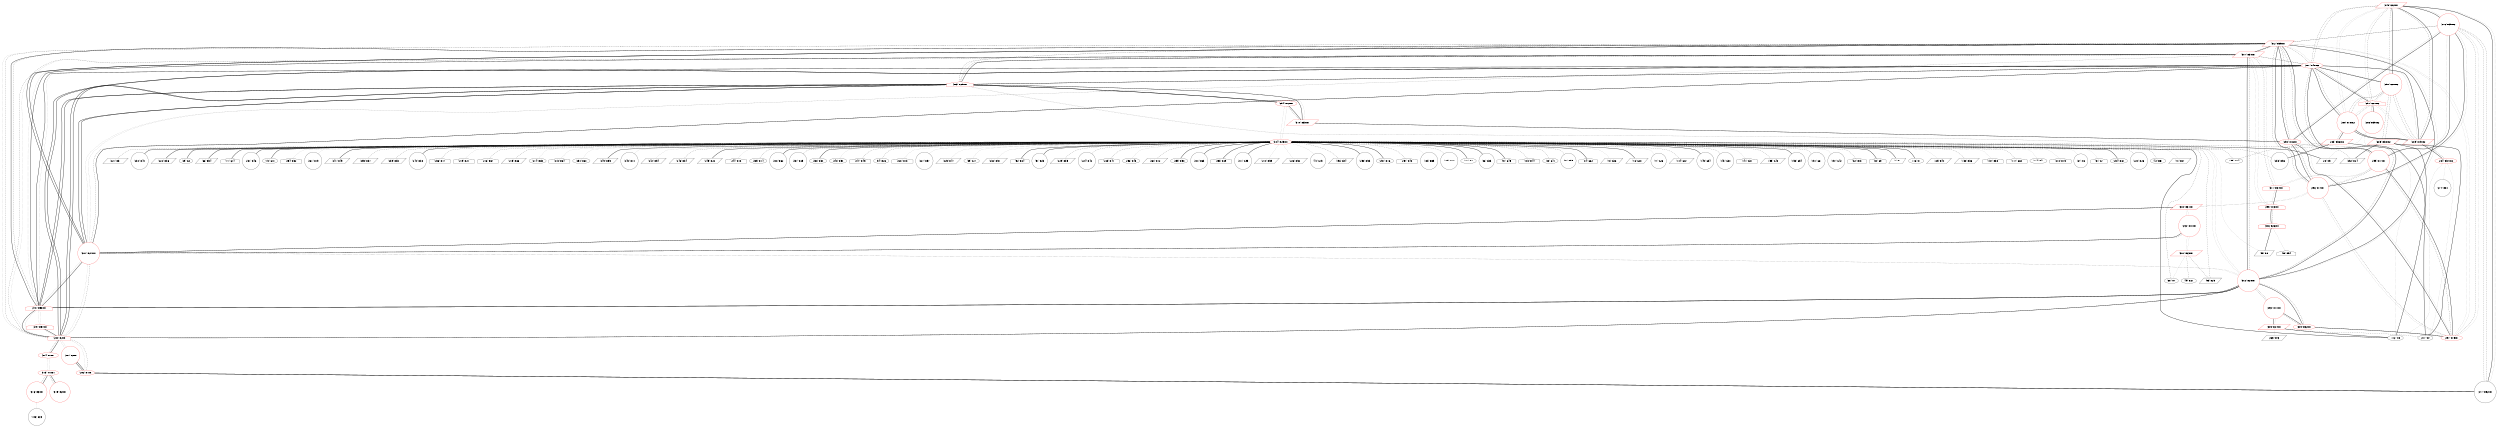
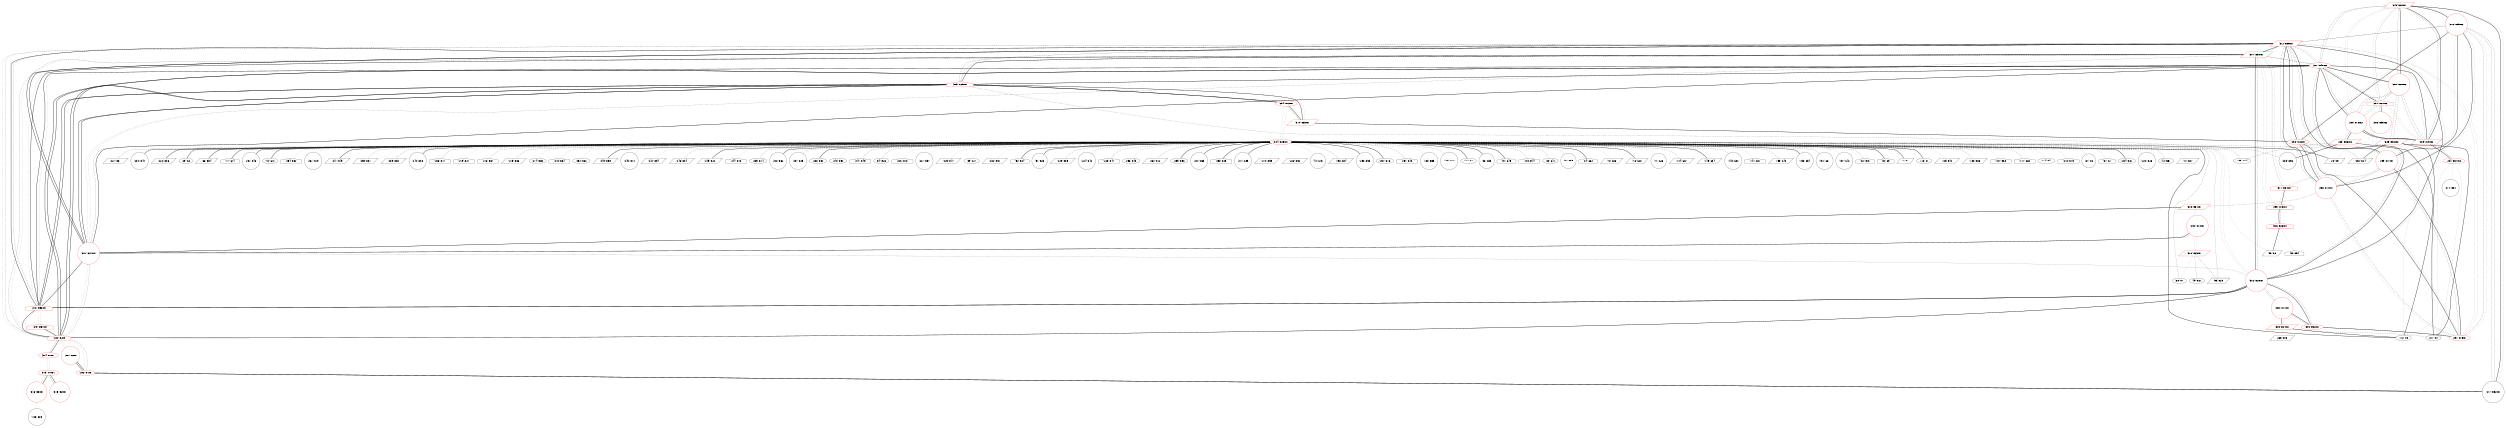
(1705, 161) -> (1709, 161)
